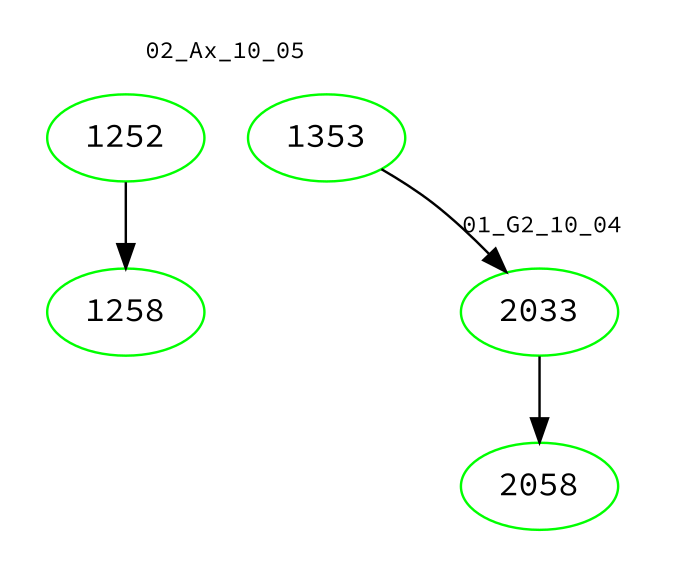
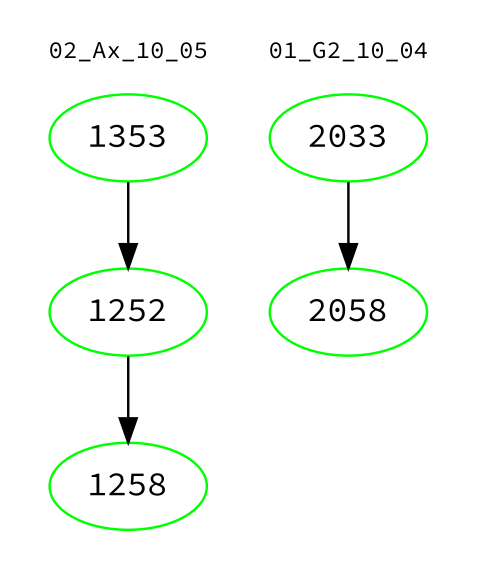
(459, 225) -> (128, 213)
